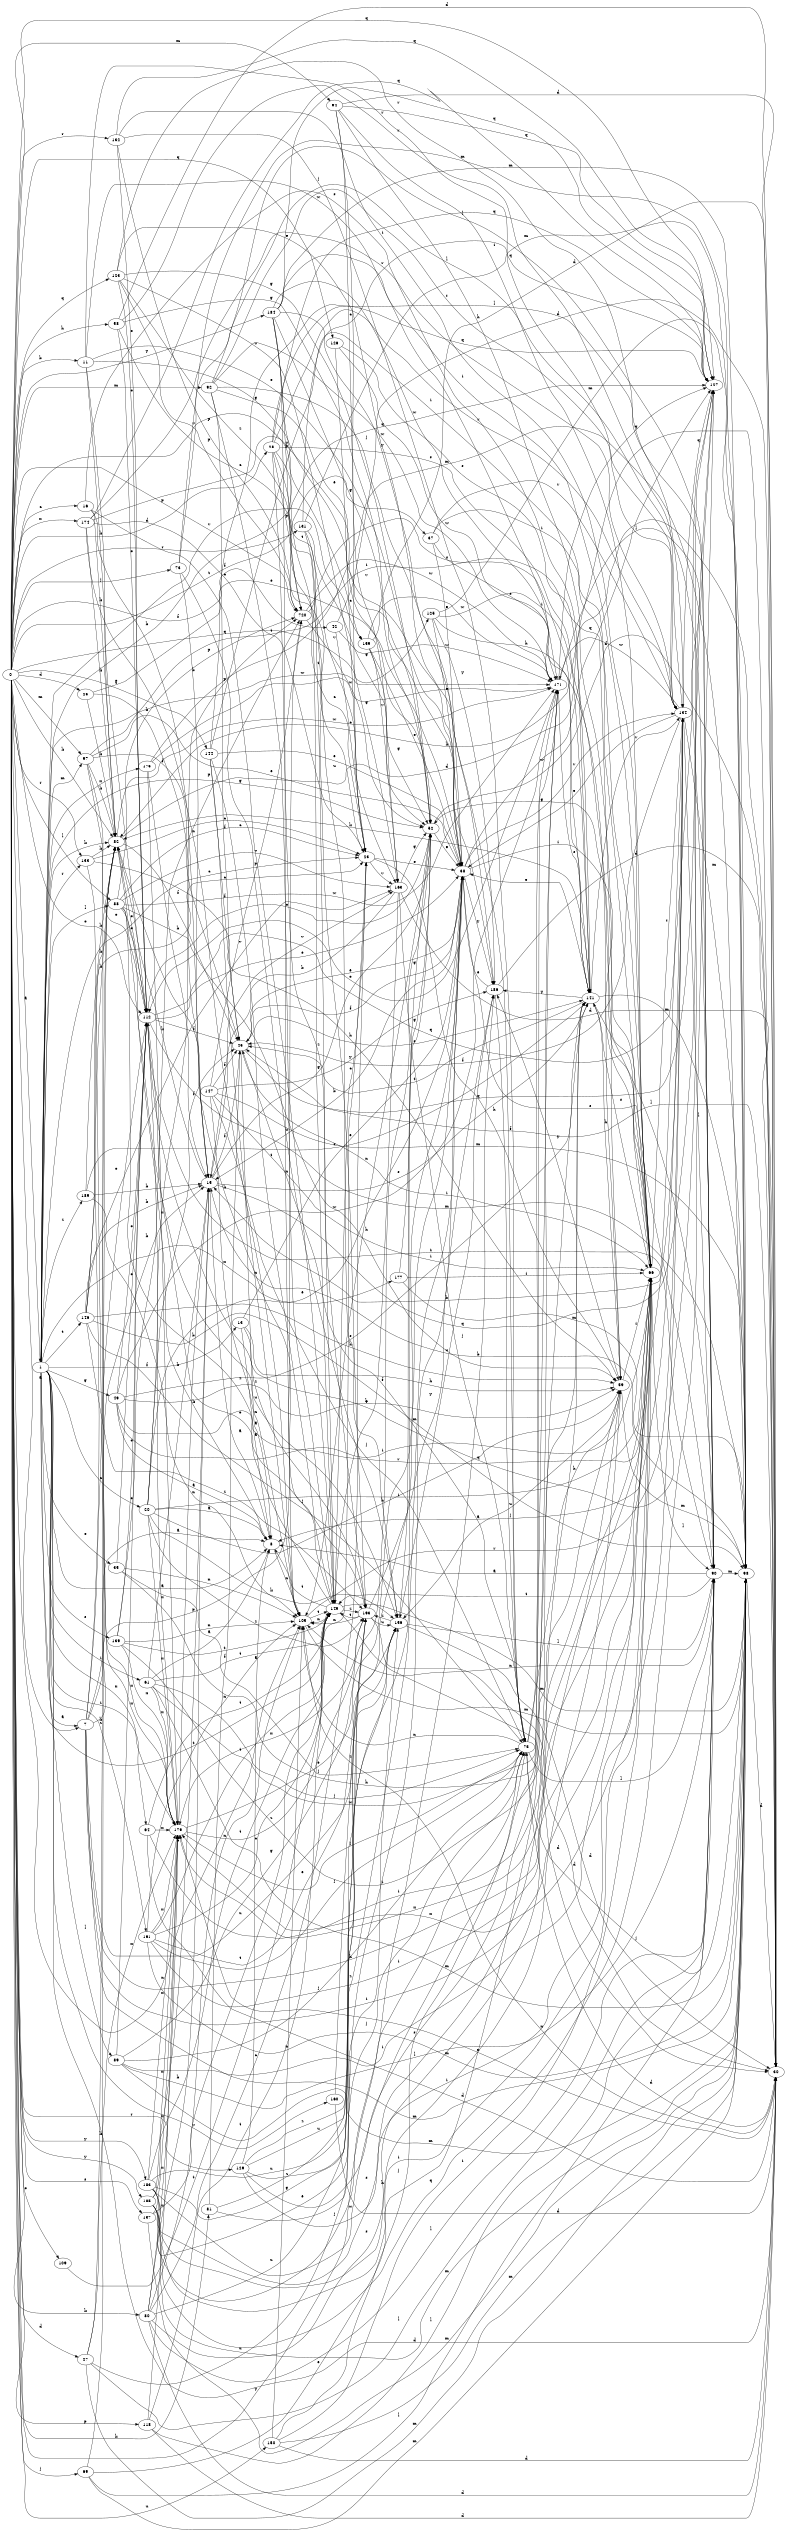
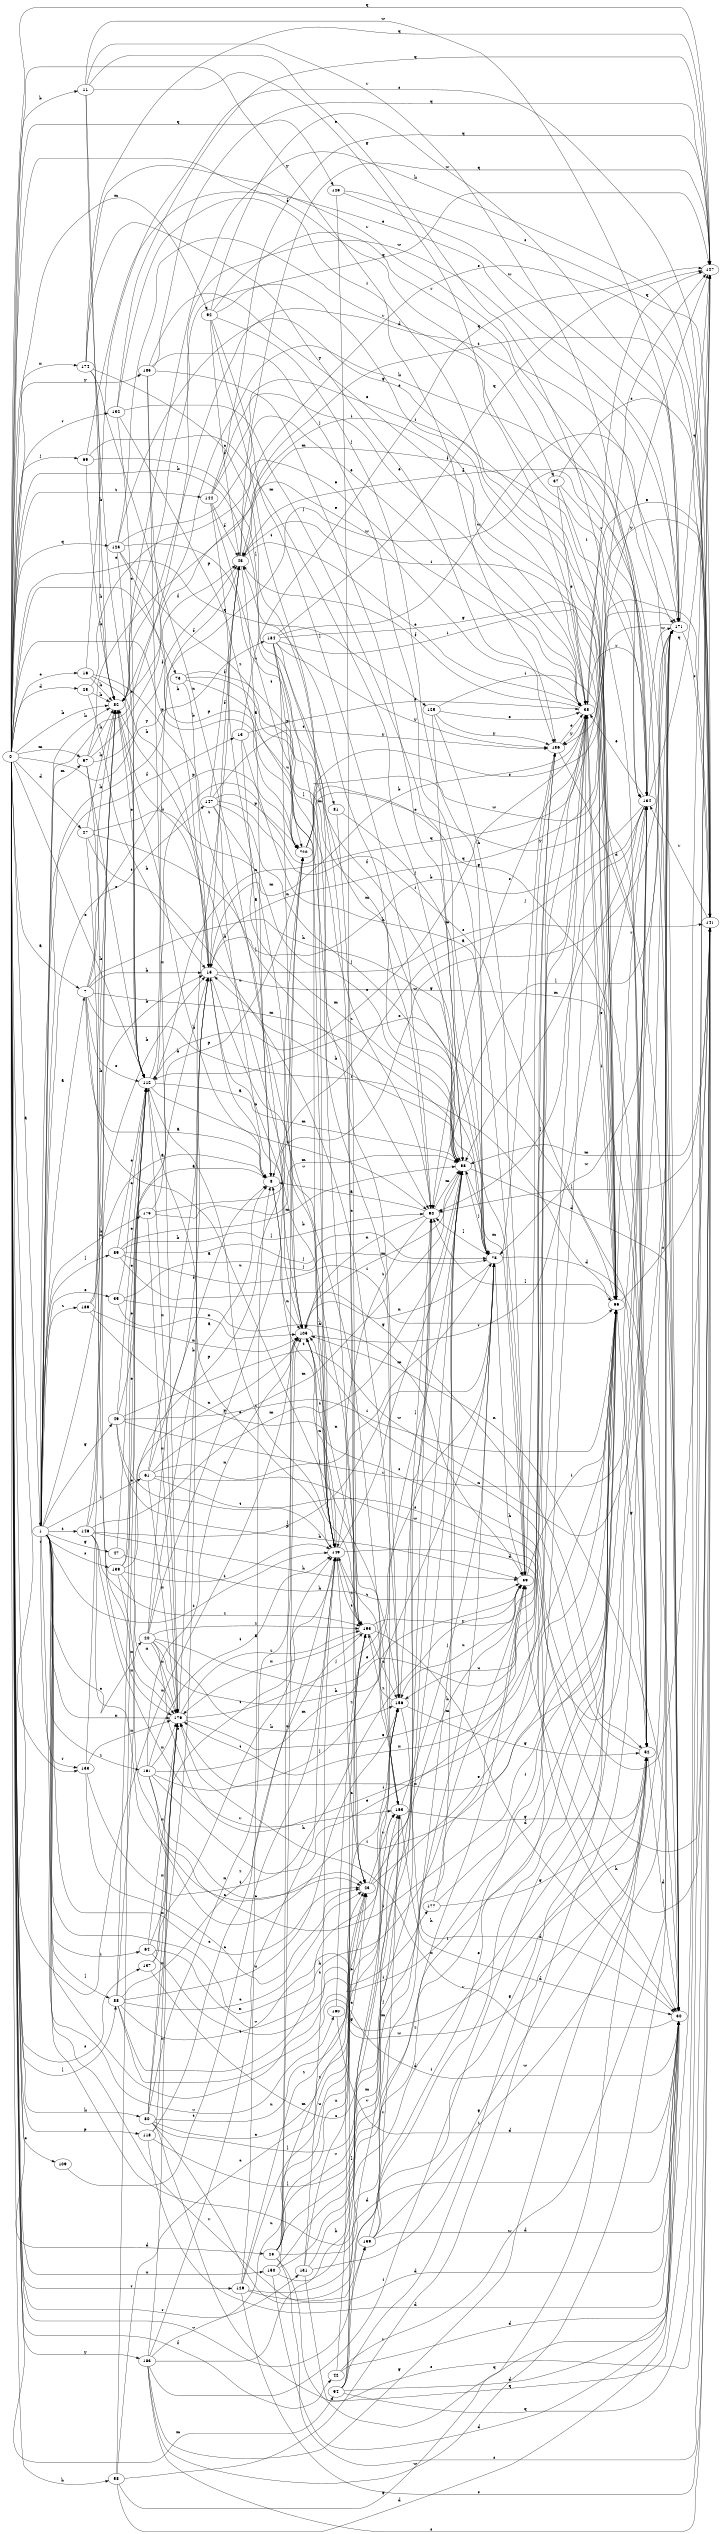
(445, 849) -> (601, 1023)
none -> (51, 1138)
none -> (116, 1553)
(228, 1629) -> none
